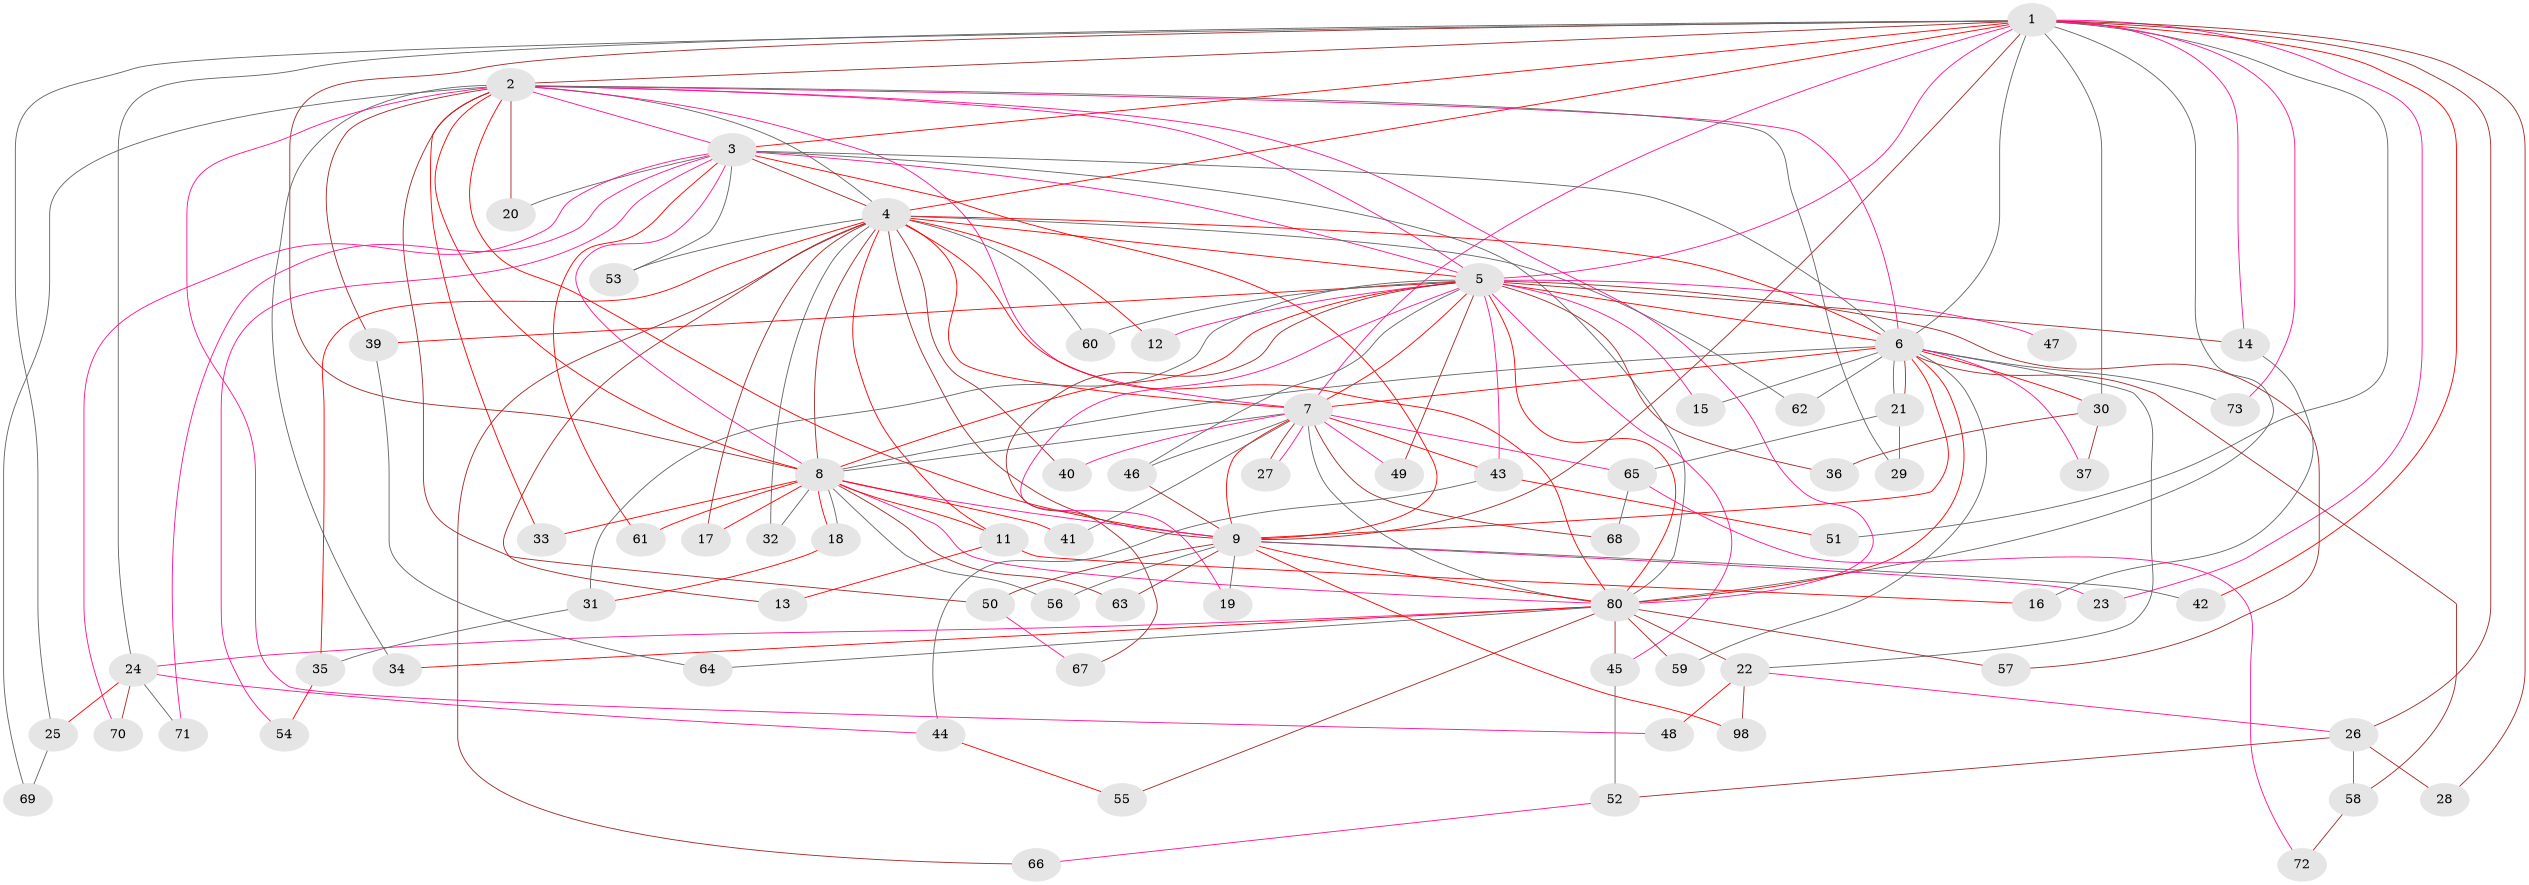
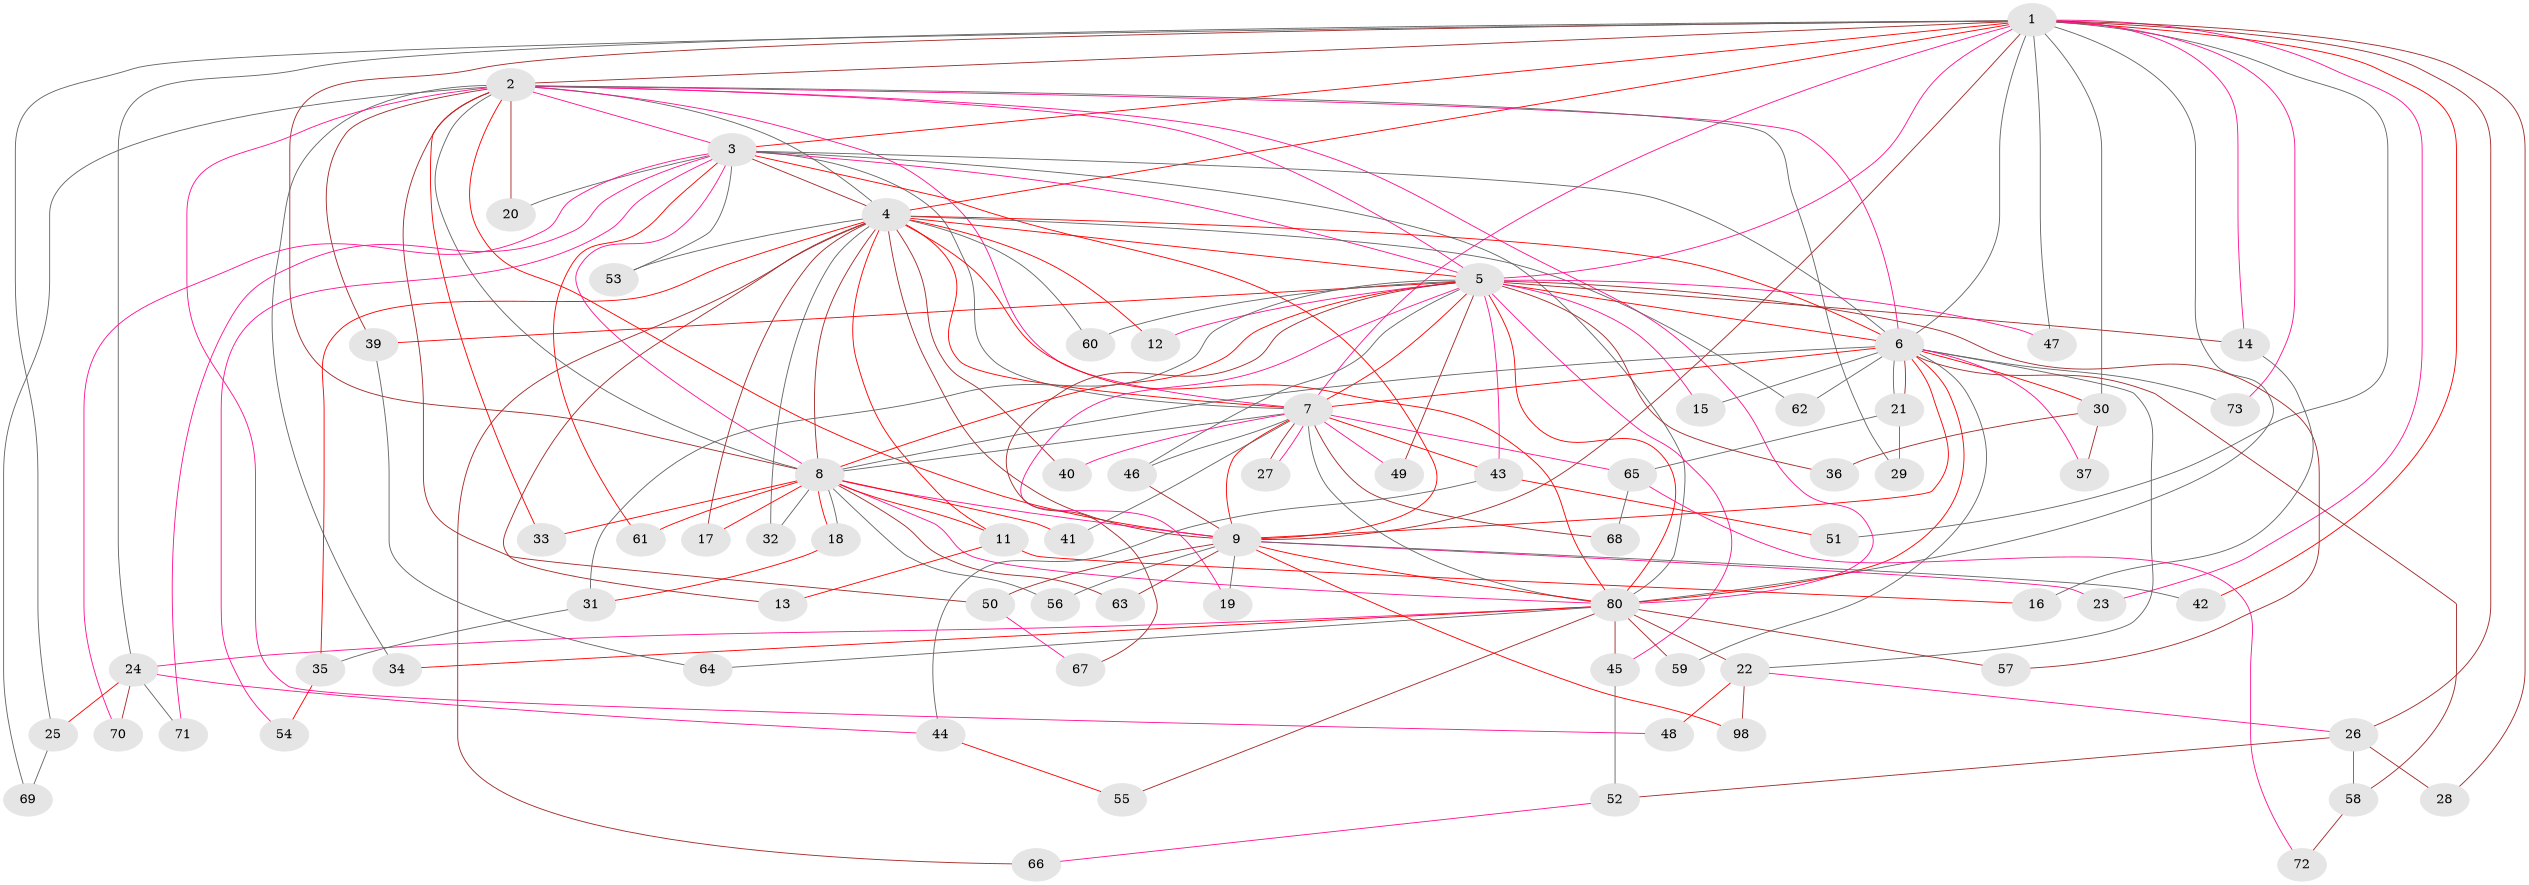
none -> (2040, 182)
(521, 329) -> (521, 329)
none -> (977, 336)
